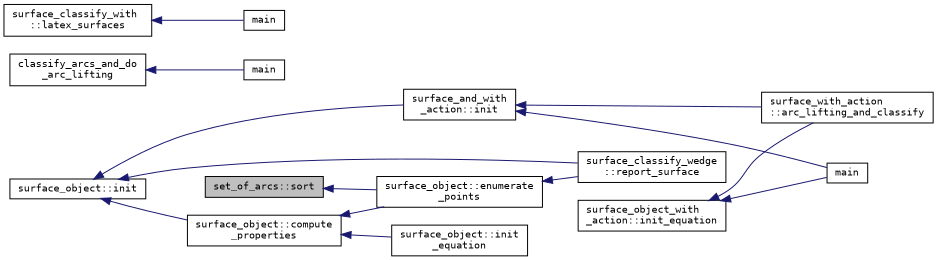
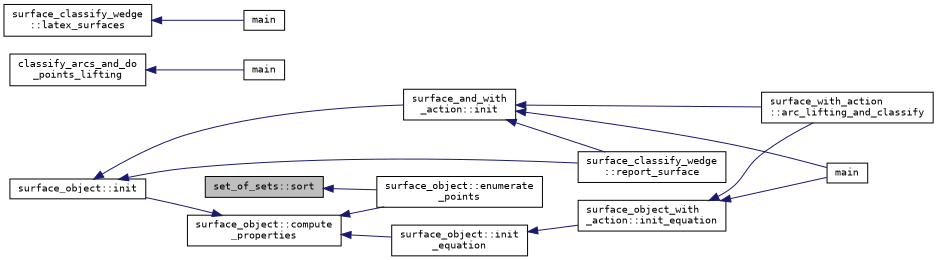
(78, 20) -> (78, 20)
(78, 70) -> (78, 70)
(565, 178) -> (561, 137)
(264, 187) -> (264, 187)
(149, 211) -> (179, 205)
none -> (558, 228)
